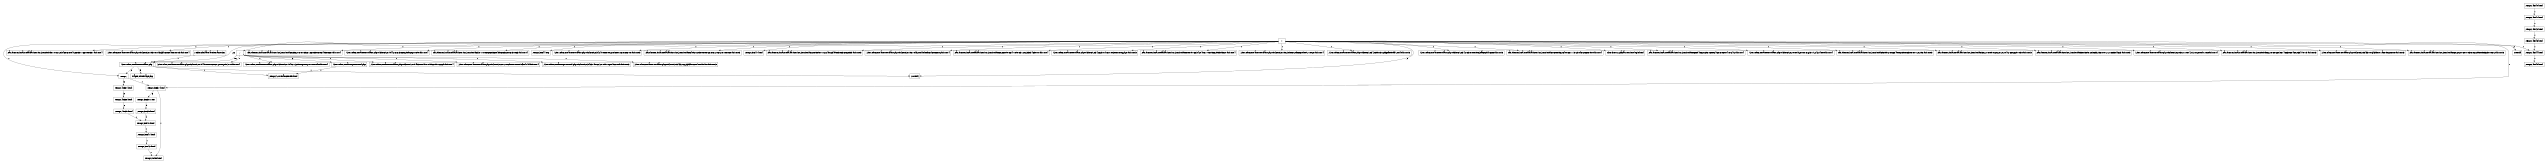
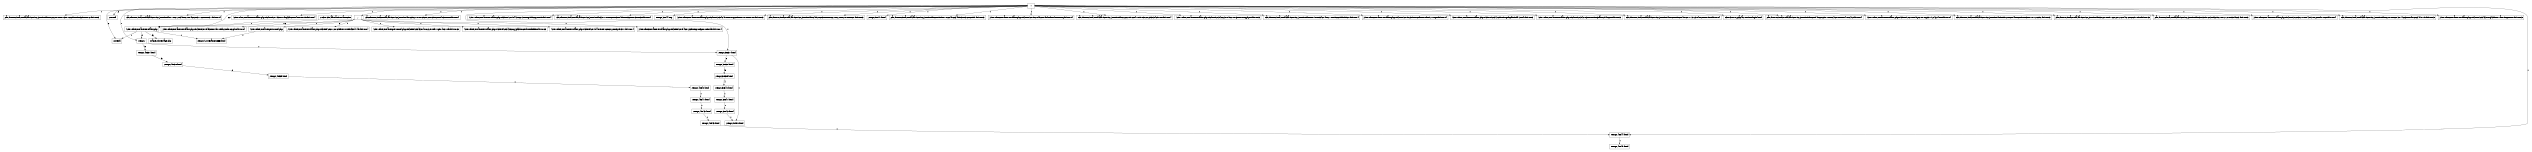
(146, 100) -> (724, 64)
(134, 117) -> (489, 82)
